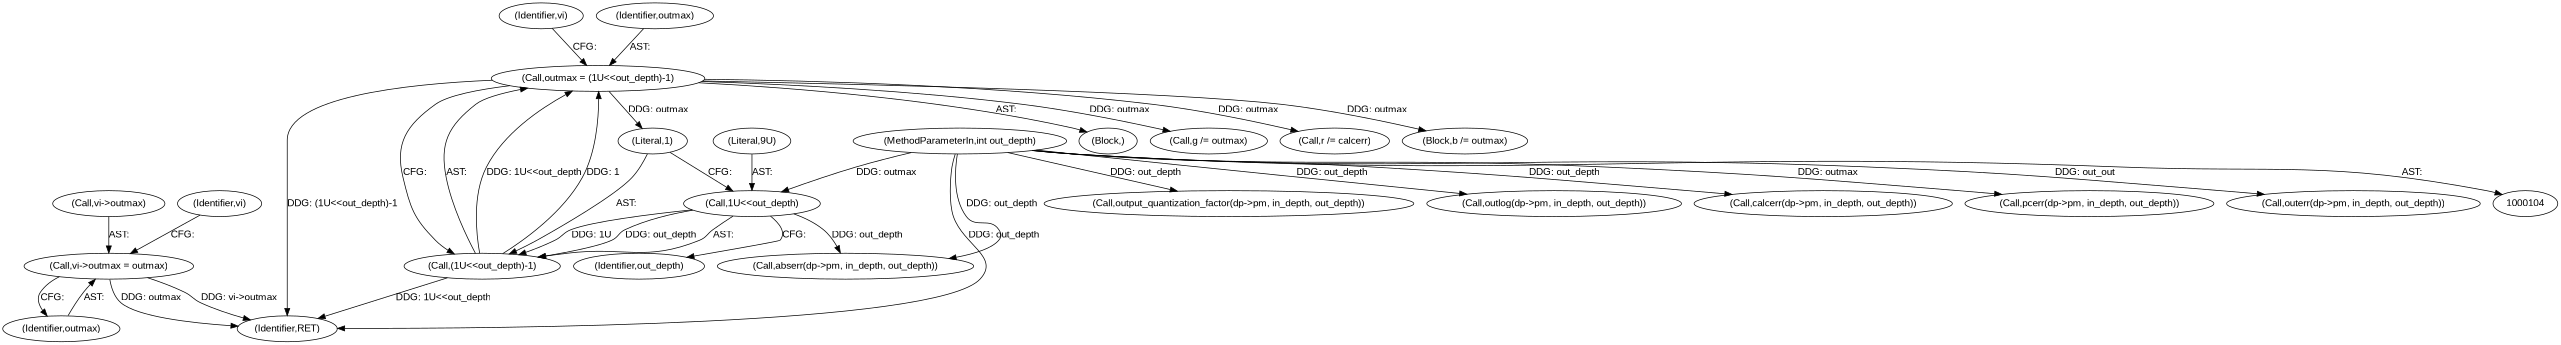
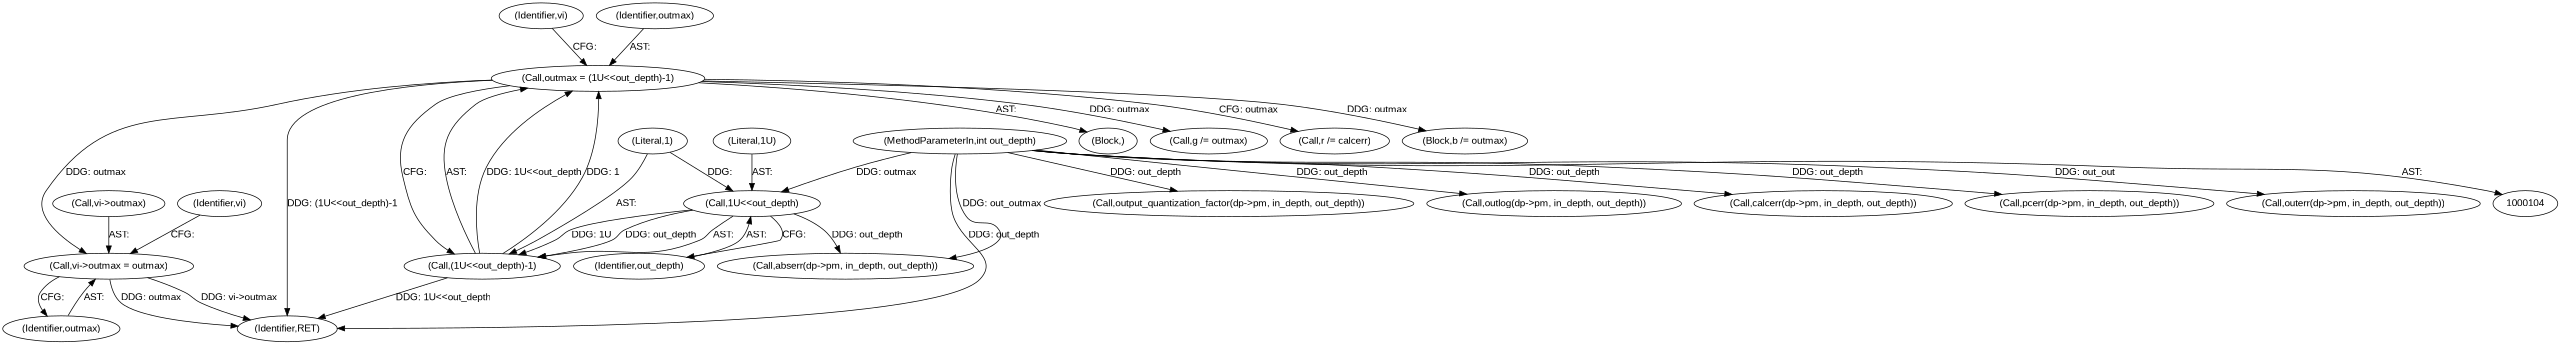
(623, 107) -> (220, 113)
(1248, 110) -> (1248, 110)
(752, 141) -> (752, 141)
(721, 172) -> (721, 172)
(1828, 172) -> (1828, 172)
(1002, 204) -> (1002, 204)
none -> (733, 245)
